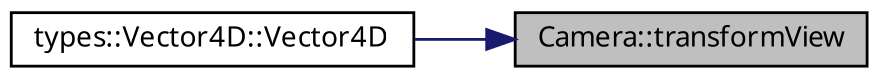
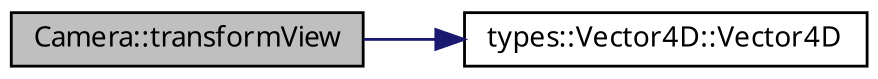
(450, 39) -> (400, 39)
